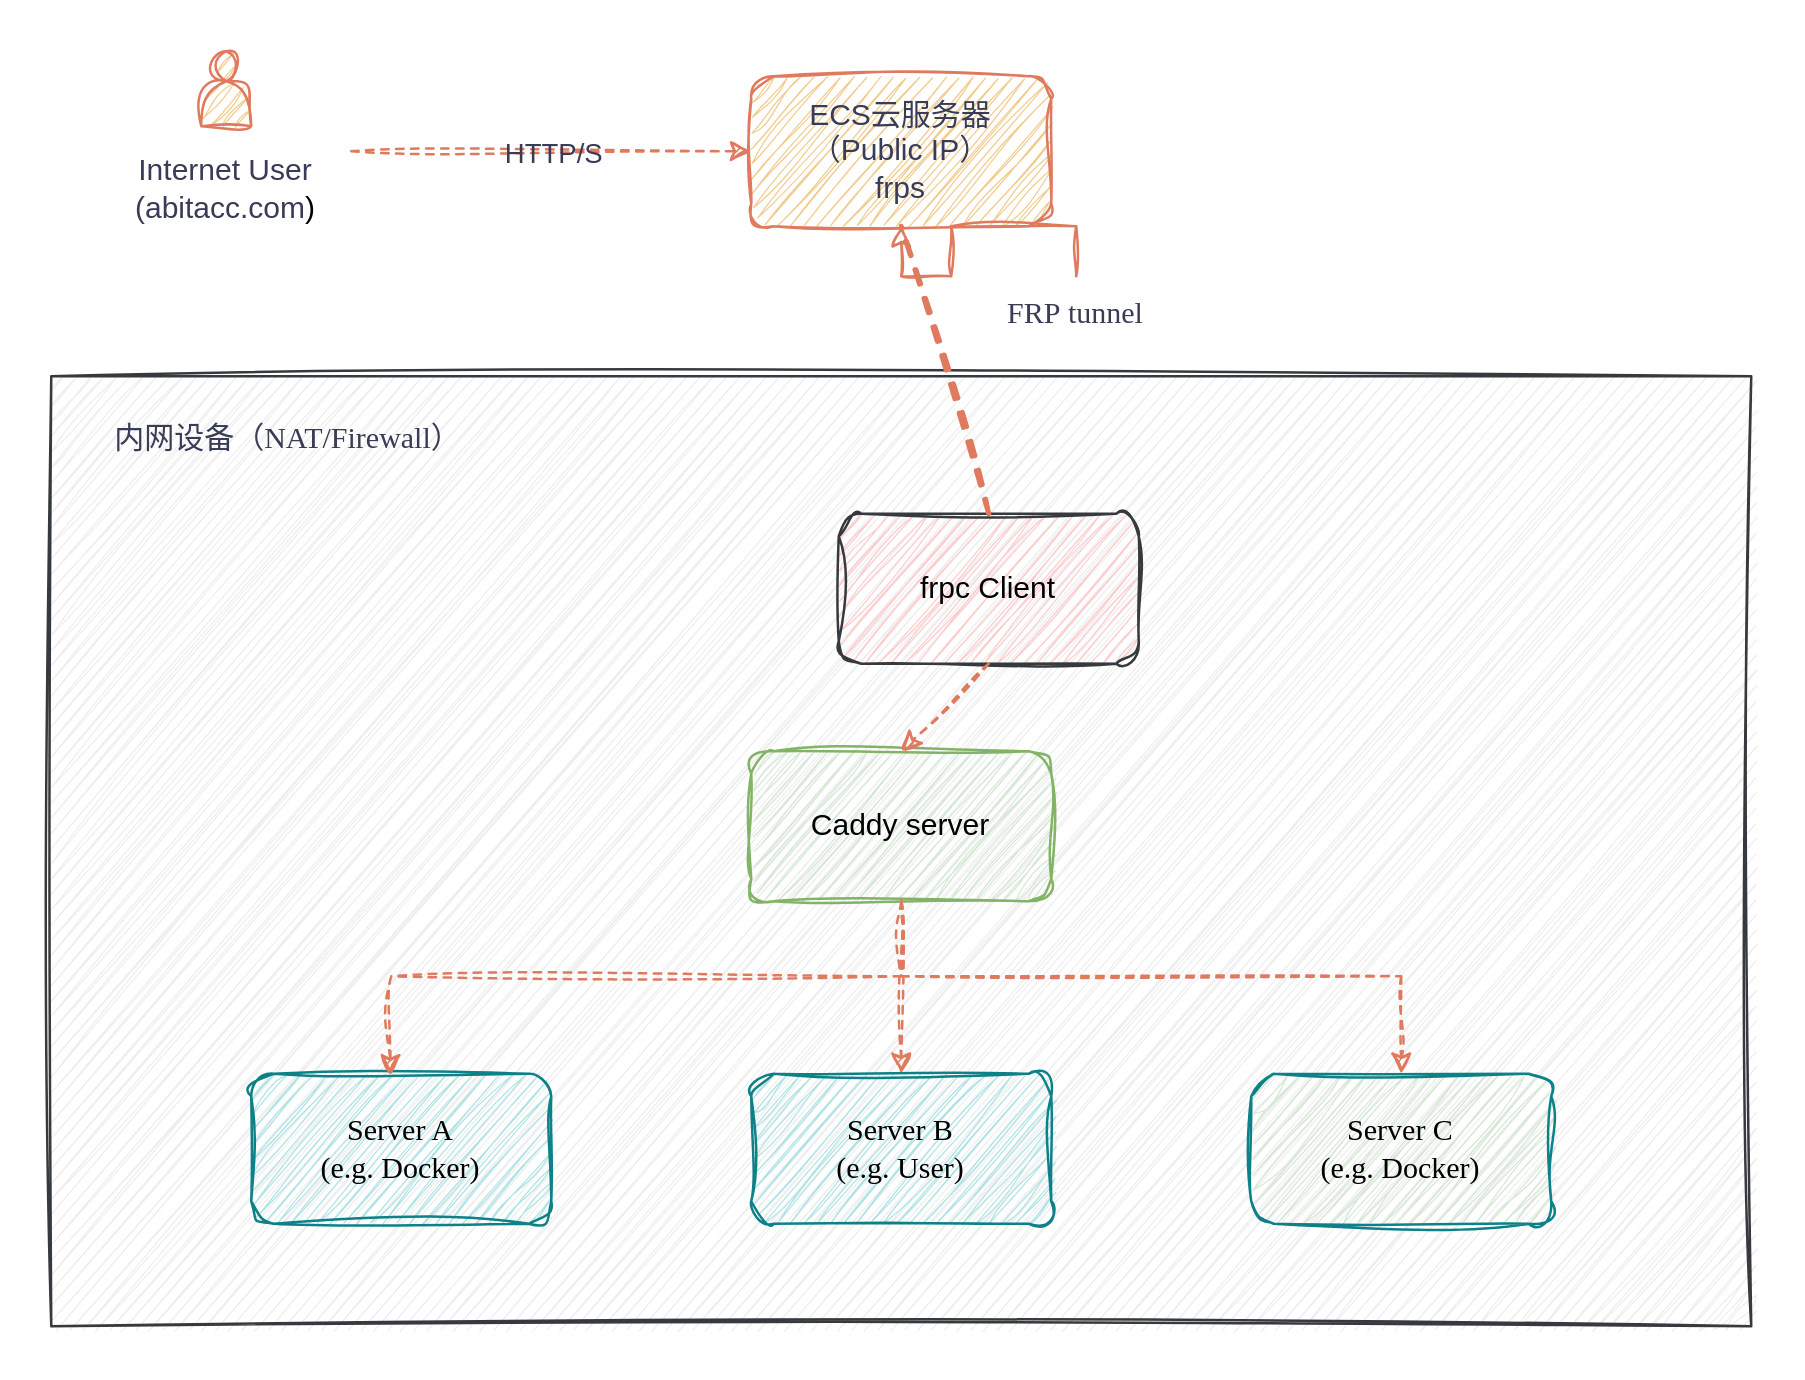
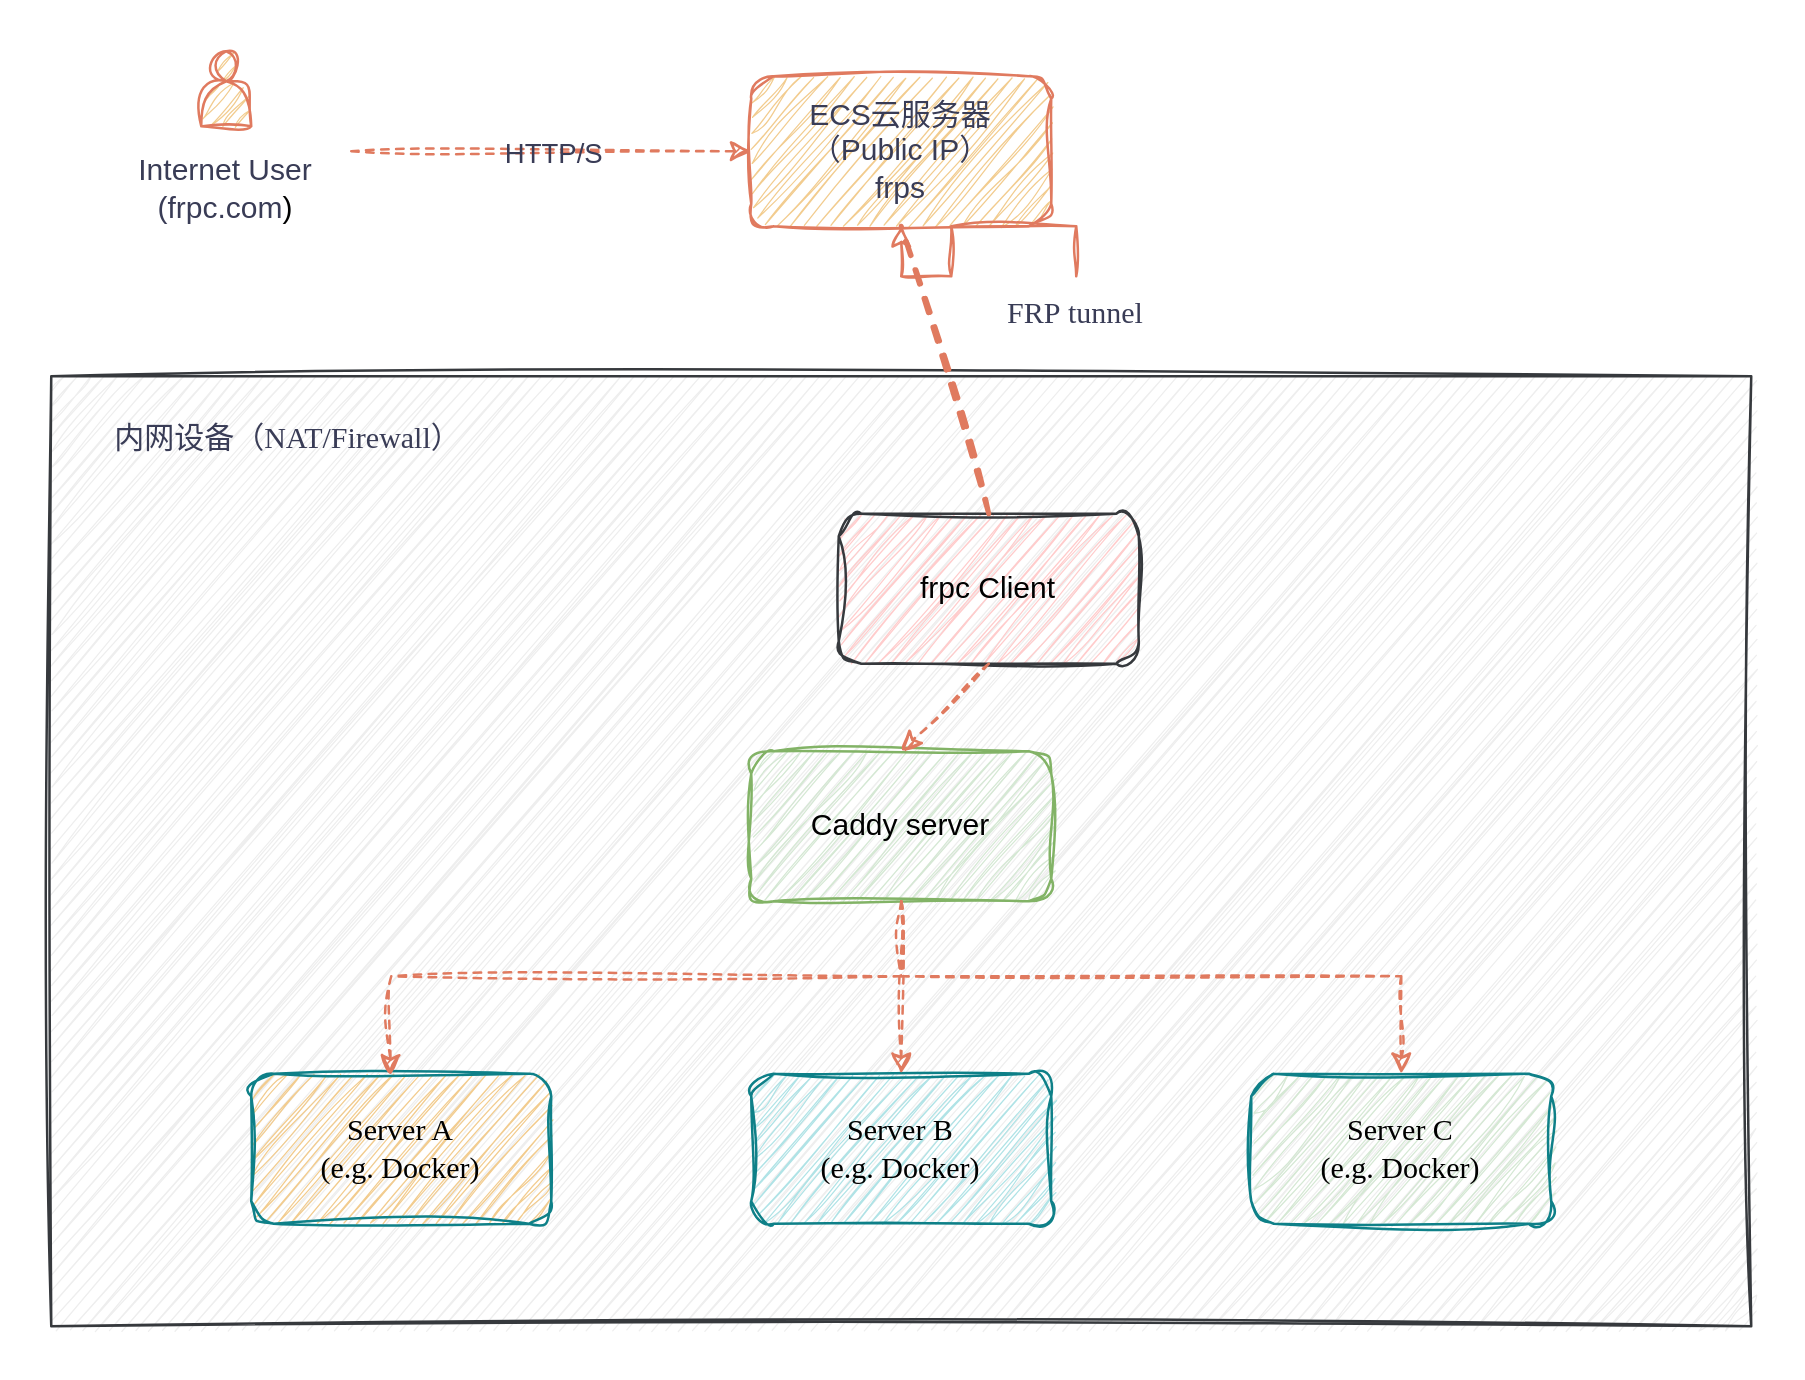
(226, 189) -> (226, 189)
(401, 1149) -> (401, 1149)
(901, 1149) -> (901, 1149)
